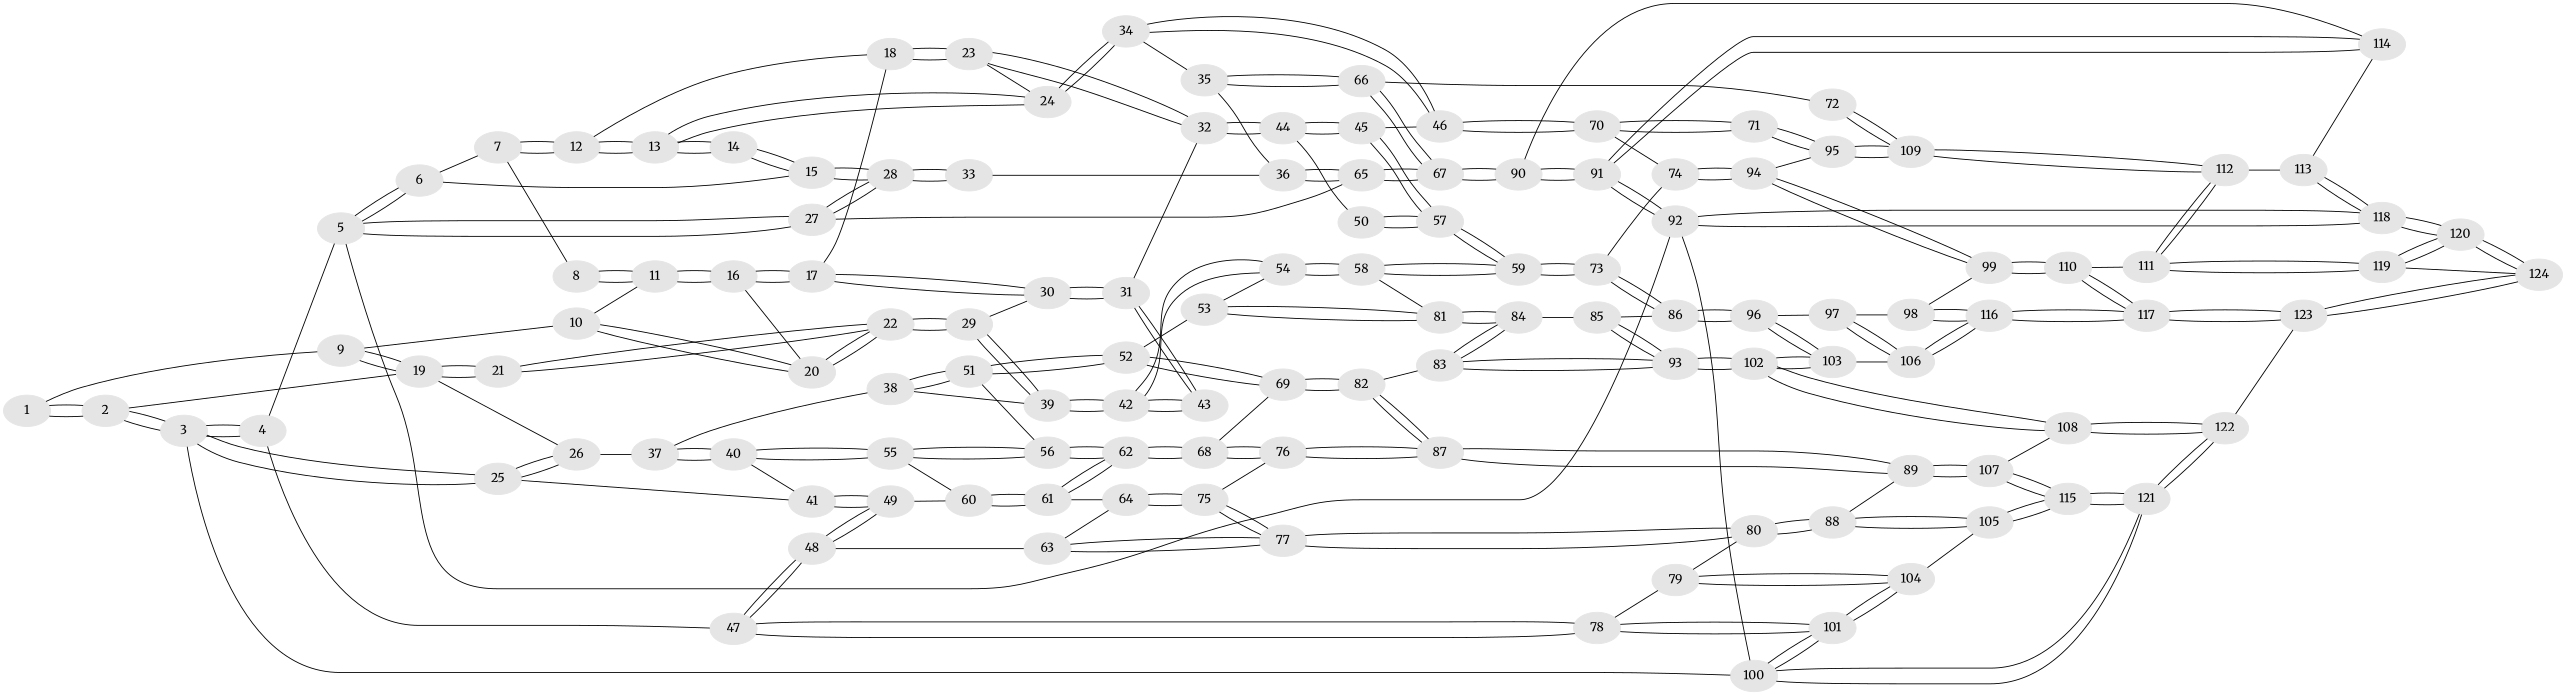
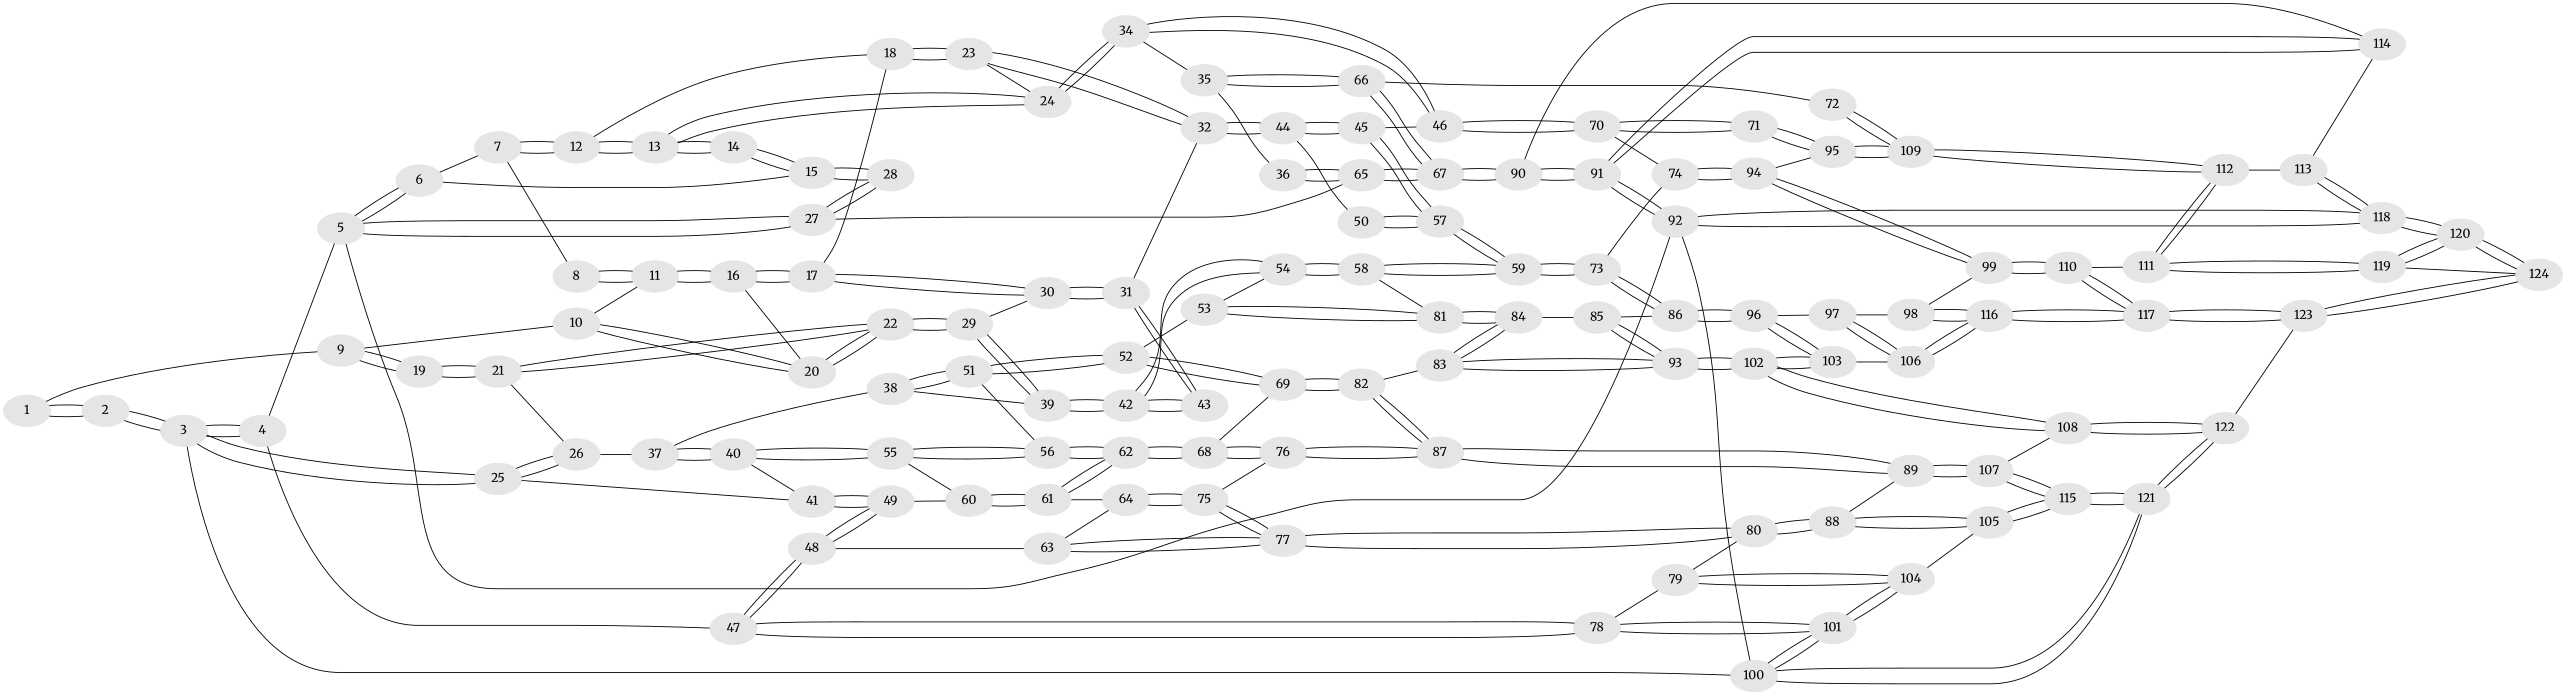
(969, 175) -> none
(262, 391) -> none
(498, 413) -> (537, 413)
